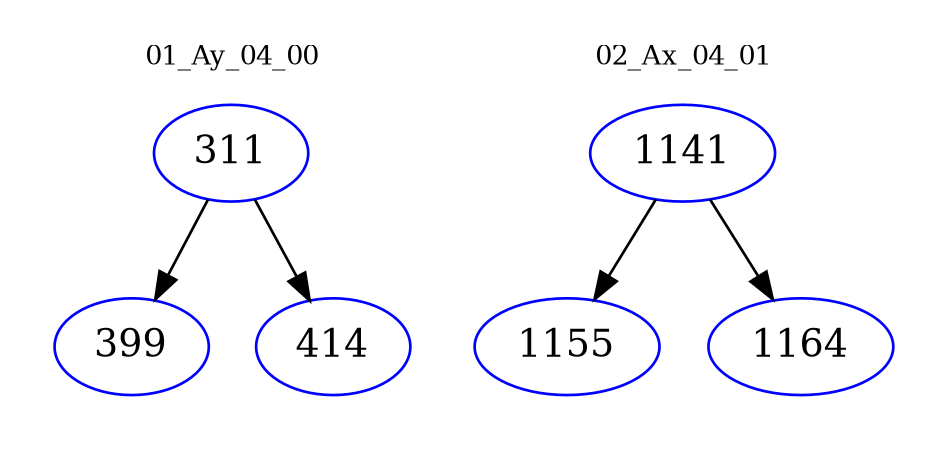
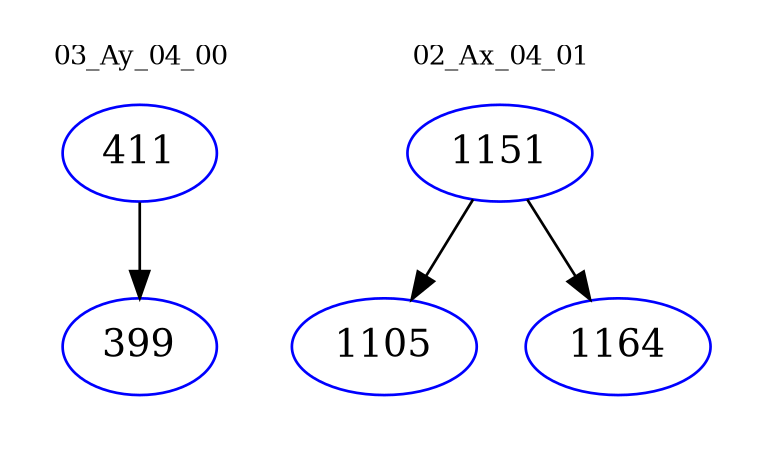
(232, 58) -> (141, 58)
(231, 153) -> (140, 153)
(683, 153) -> (500, 153)
(333, 347) -> none
(567, 347) -> (384, 347)
